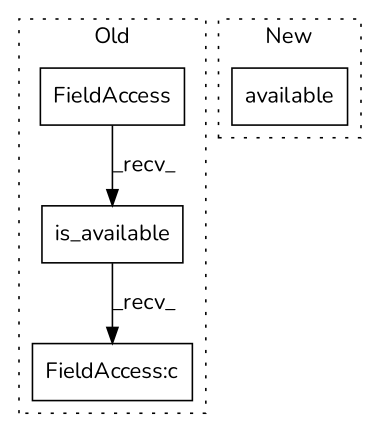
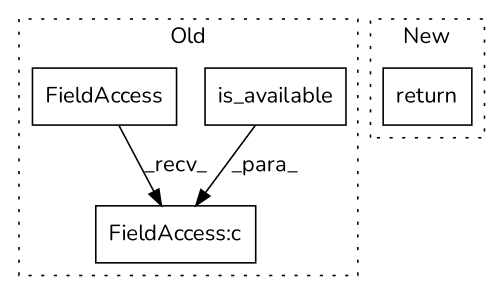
(290, 97) -> (428, 97)
(112, 158) -> (136, 158)
(144, 303) -> (265, 165)
